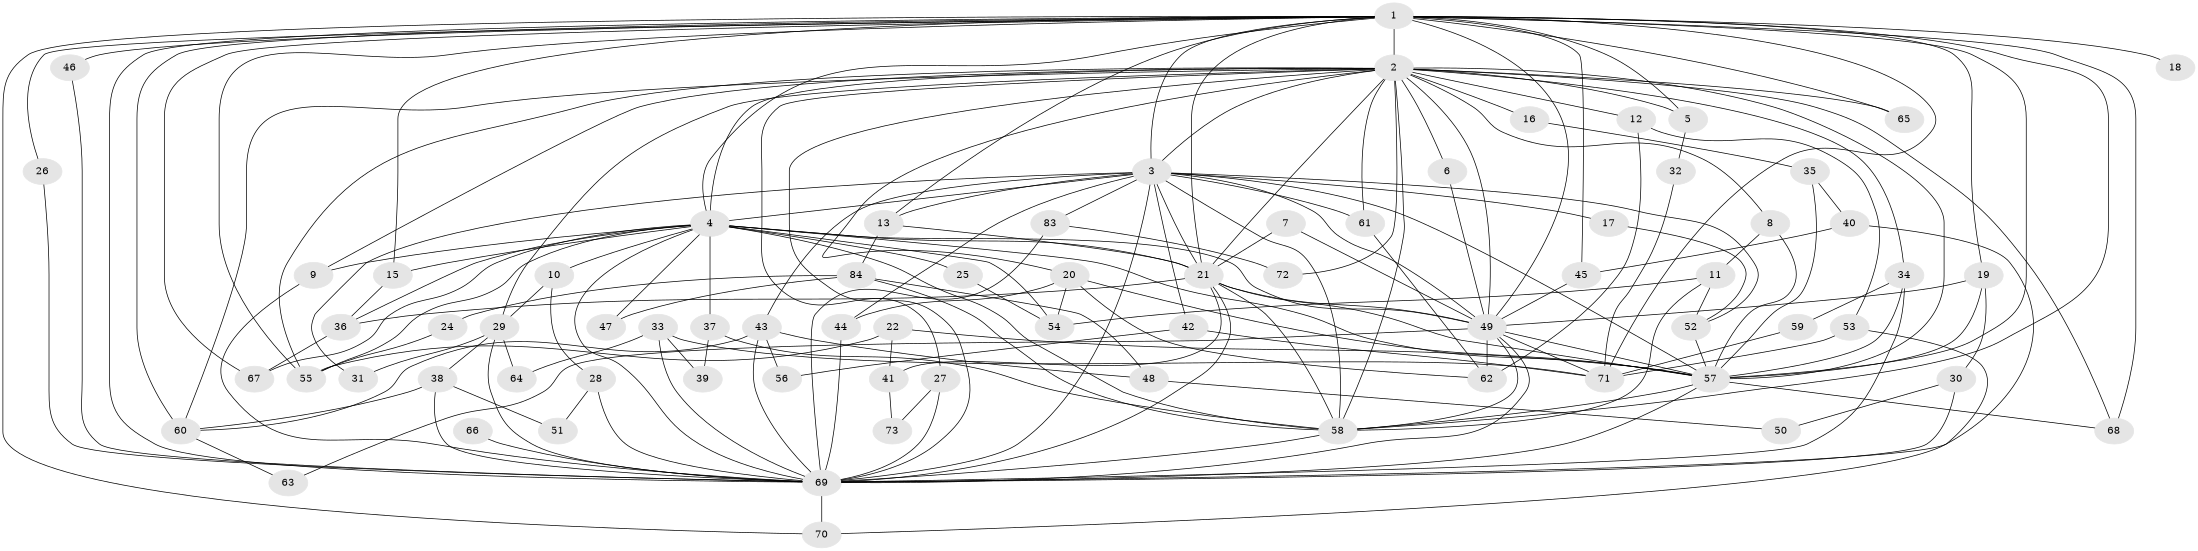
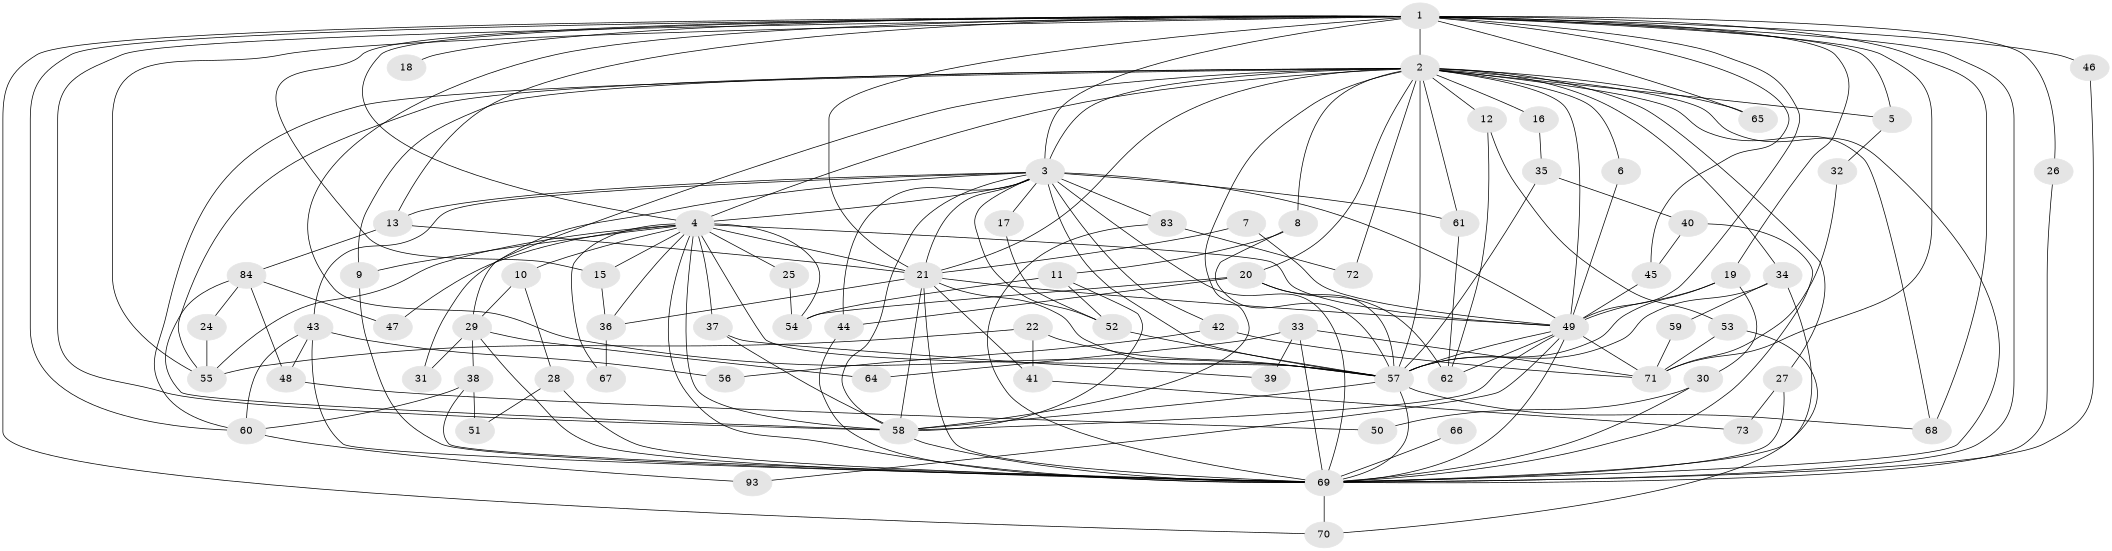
(381, 40) -> none
(288, 483) -> (753, 483)
